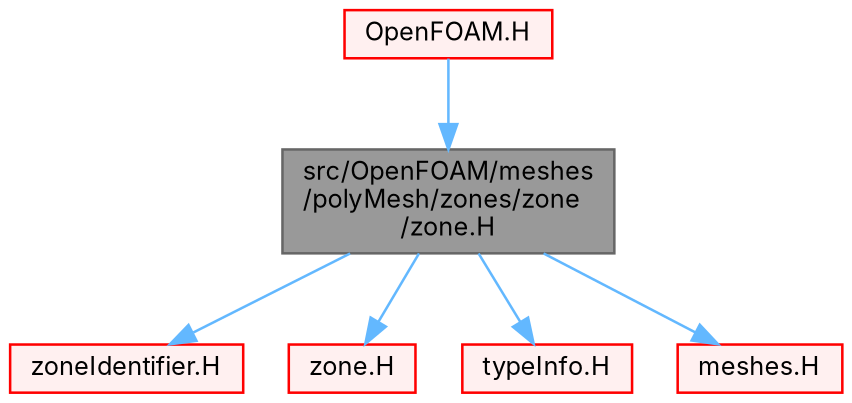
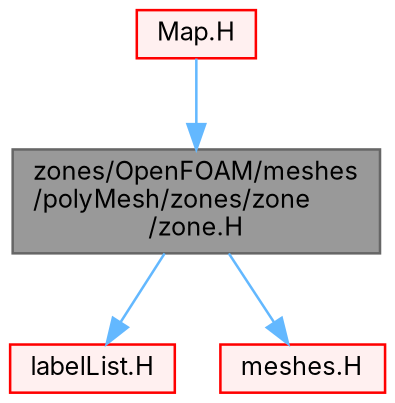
(448, 34) -> (196, 34)
(448, 201) -> (196, 201)
(127, 369) -> none
(352, 369) -> (92, 369)
(547, 369) -> none
